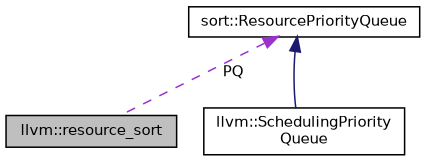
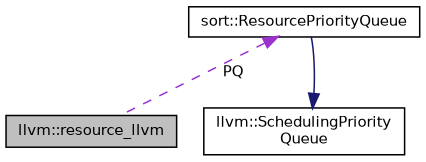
(294, 80) -> (314, 65)
(91, 131) -> (91, 131)
